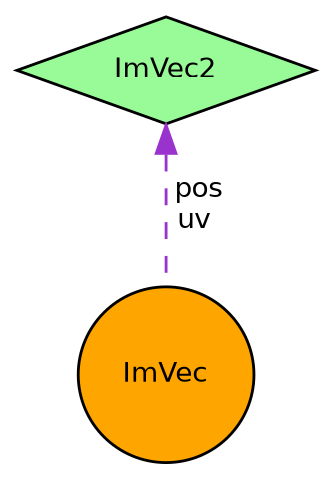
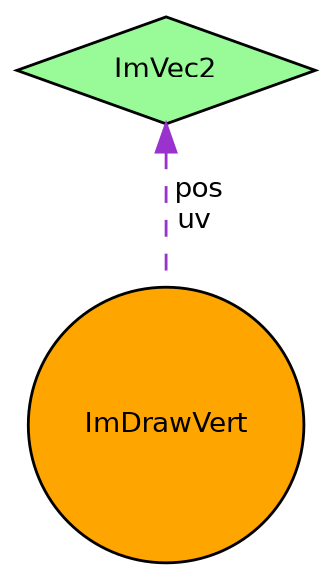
(166, 375) -> (166, 425)
